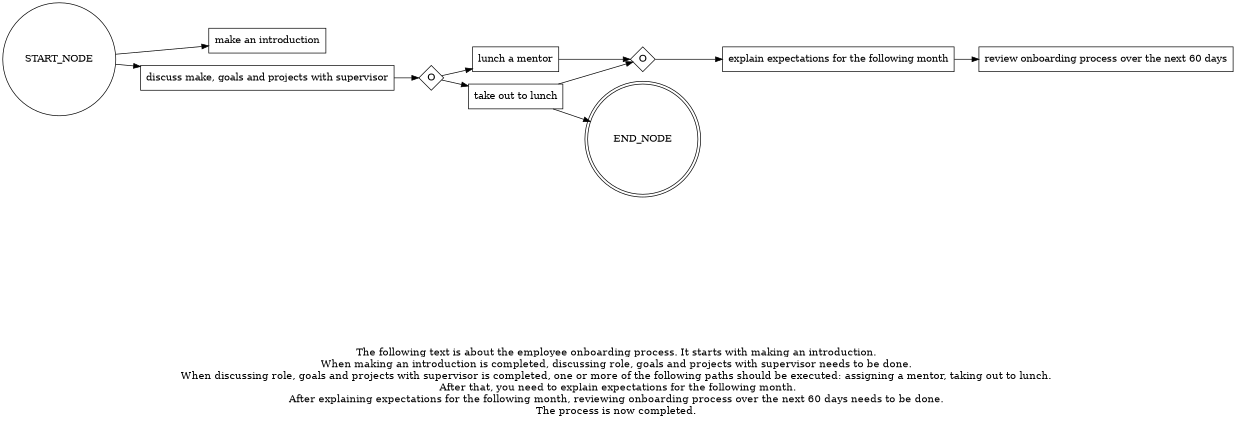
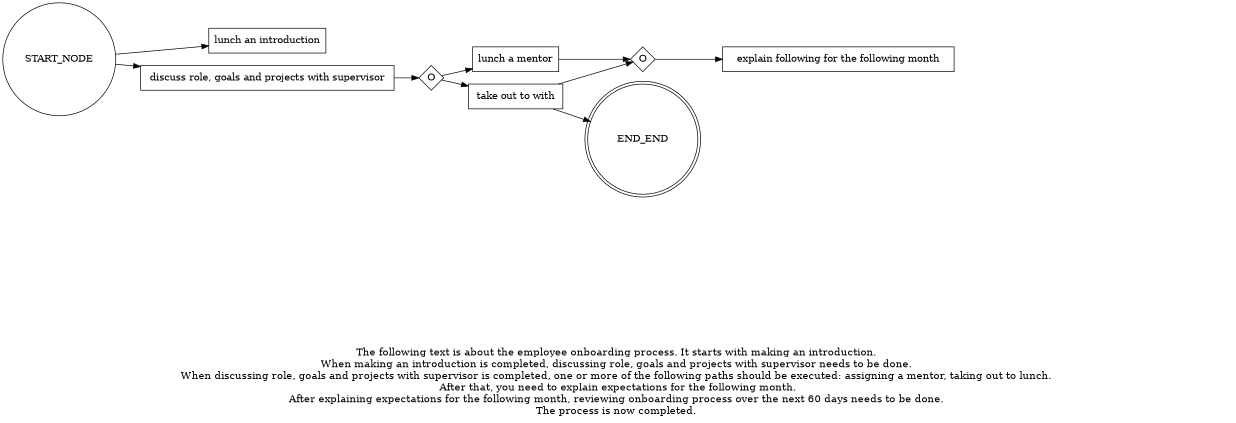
(267, 41) -> (267, 41)
(838, 59) -> (838, 59)
(1106, 59) -> none
(267, 78) -> (267, 78)
(516, 96) -> (516, 96)
(643, 139) -> (643, 139)
